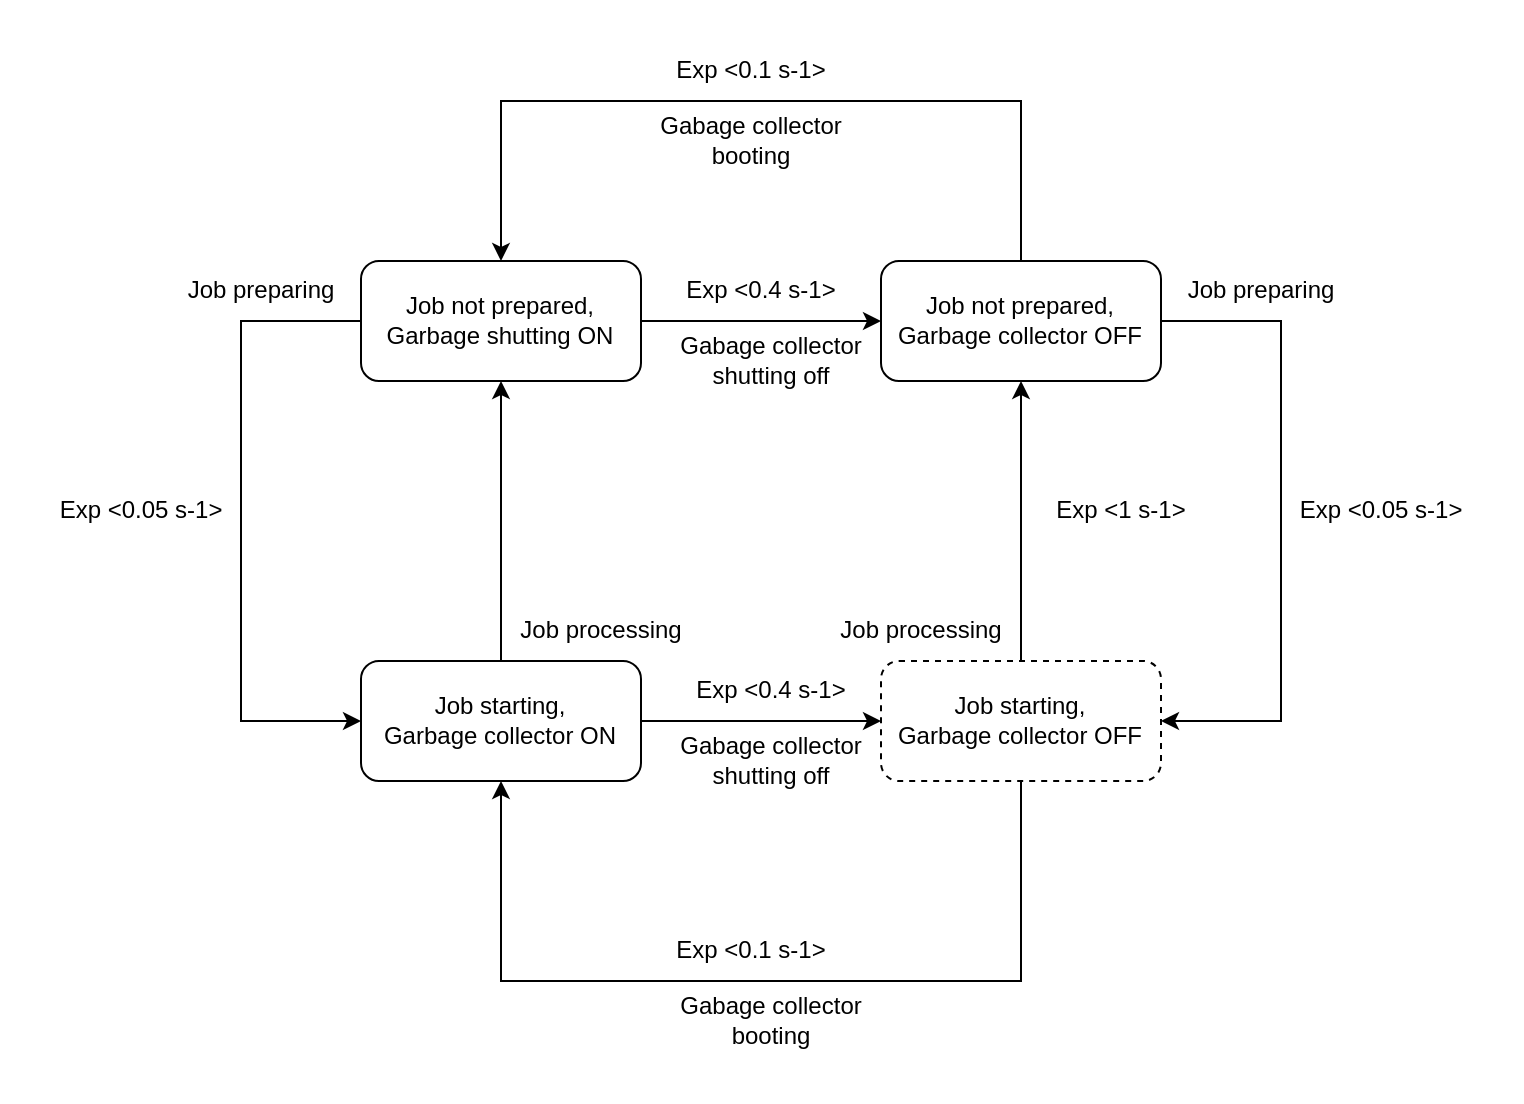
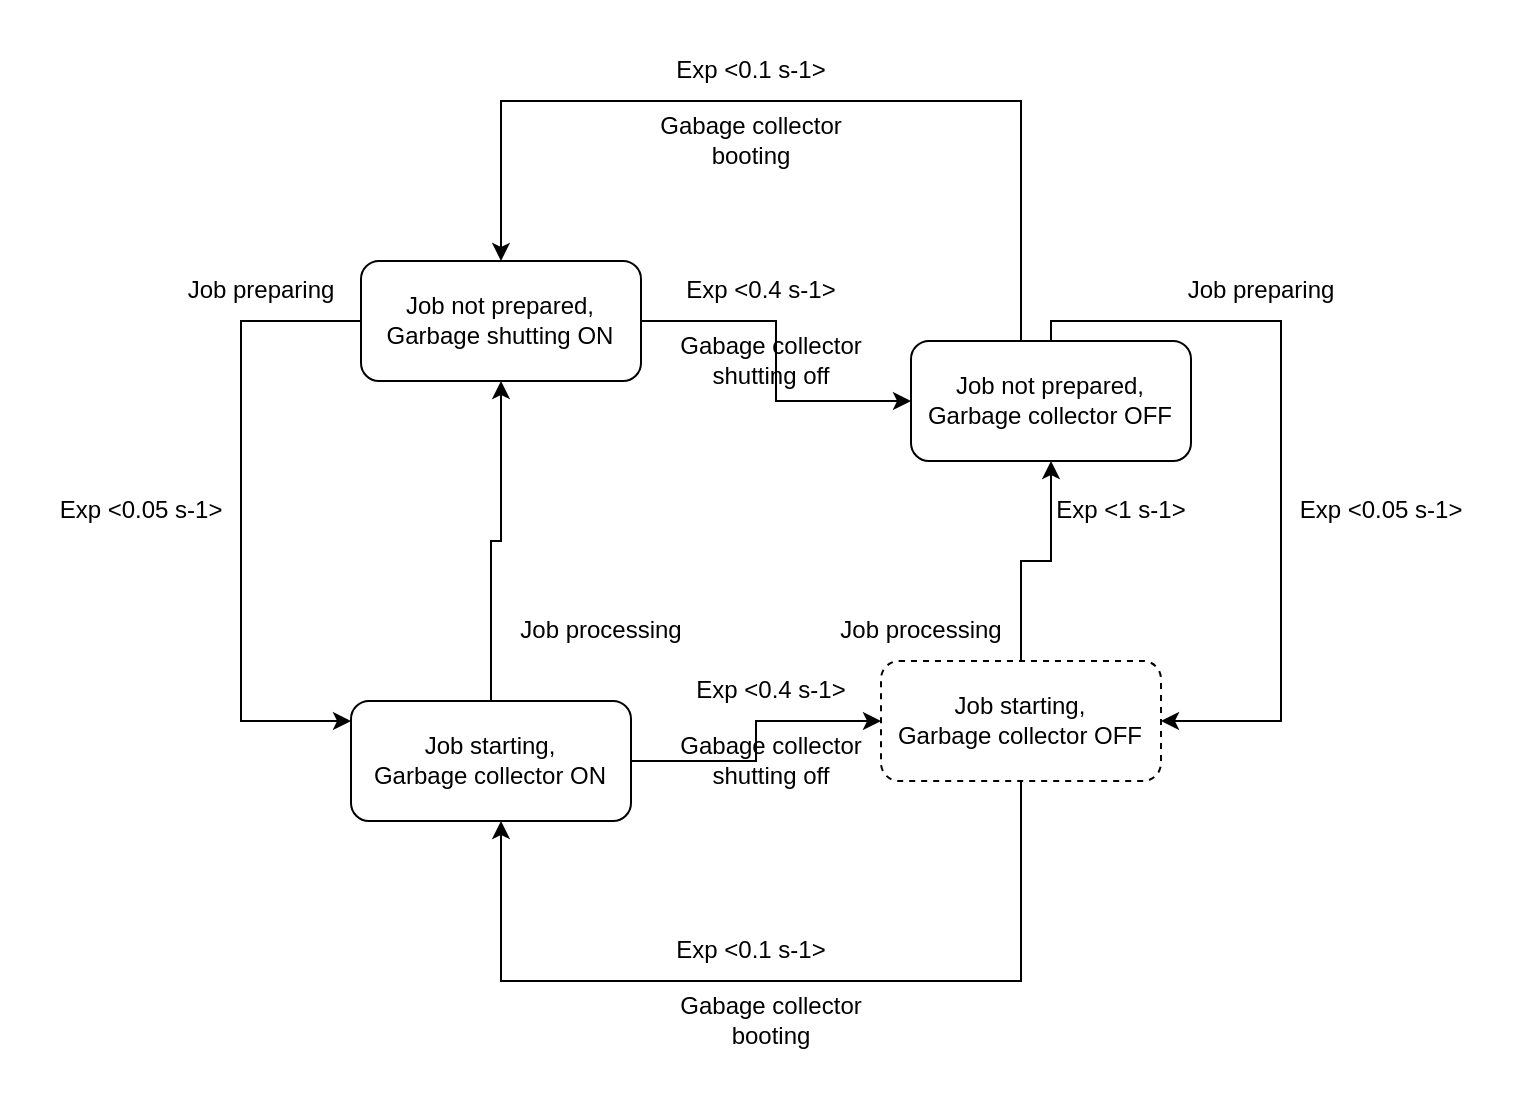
(1021, 321) -> (1051, 401)
(501, 721) -> (491, 761)
